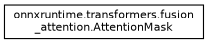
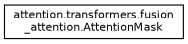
(104, 22) -> (94, 22)
